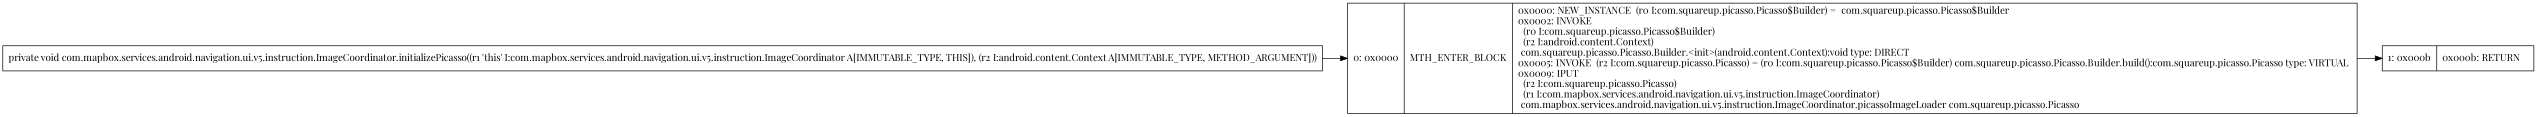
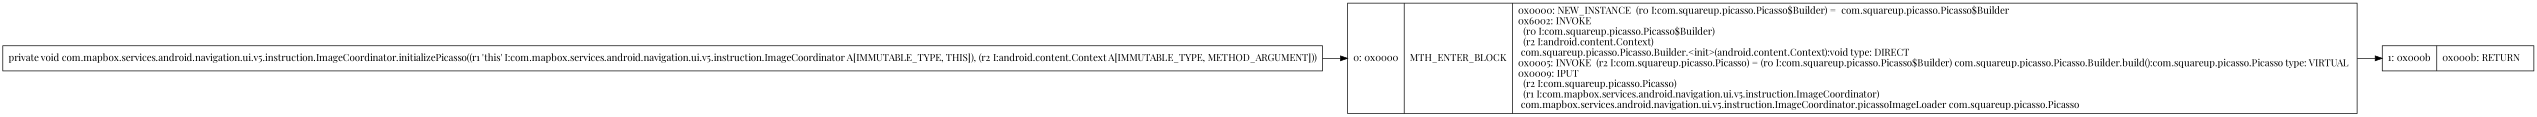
(1558, 21) -> (1557, 21)
